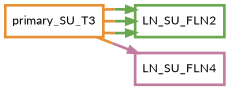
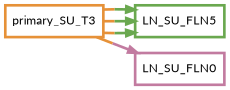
(180, 21) -> (180, 21)
(180, 69) -> (180, 69)
